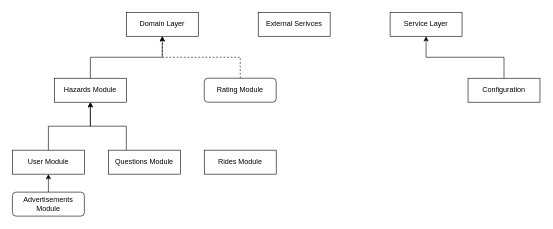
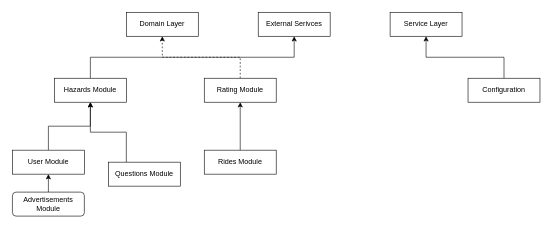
(160, 57) -> (294, 41)
(240, 90) -> (240, 90)
none -> (240, 107)
(144, 162) -> (144, 174)
